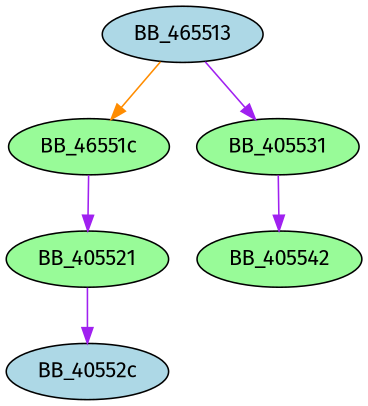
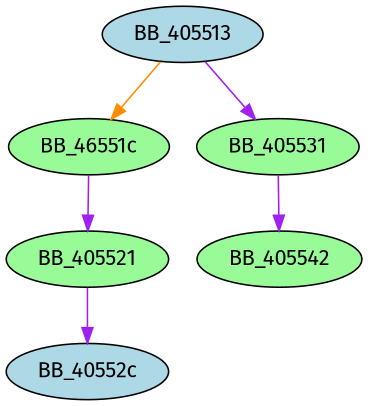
(183, 34) -> (183, 34)
